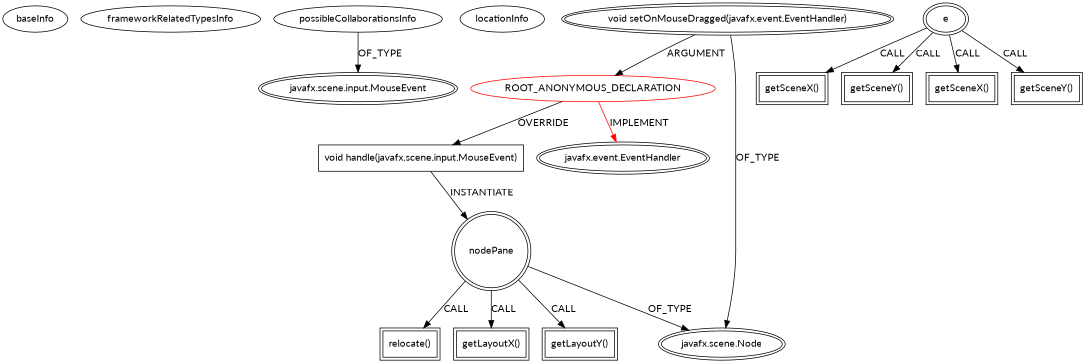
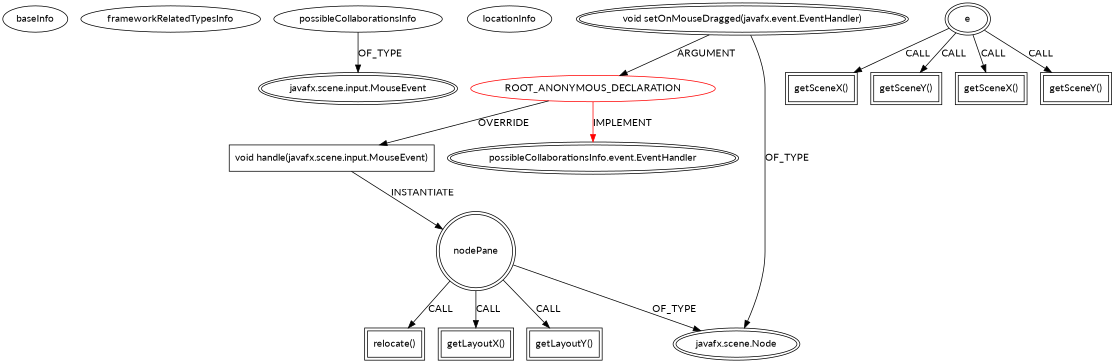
(623, 158) -> (593, 158)
